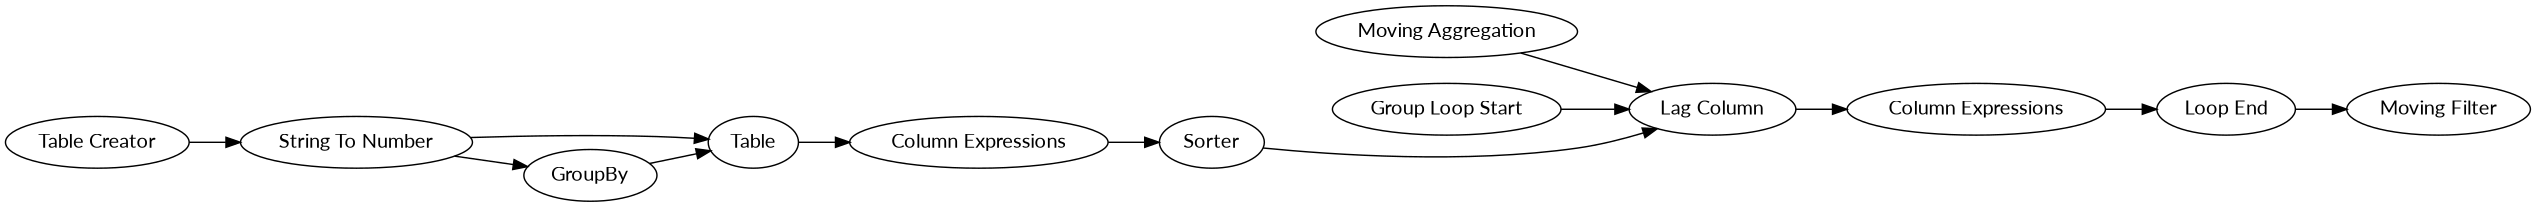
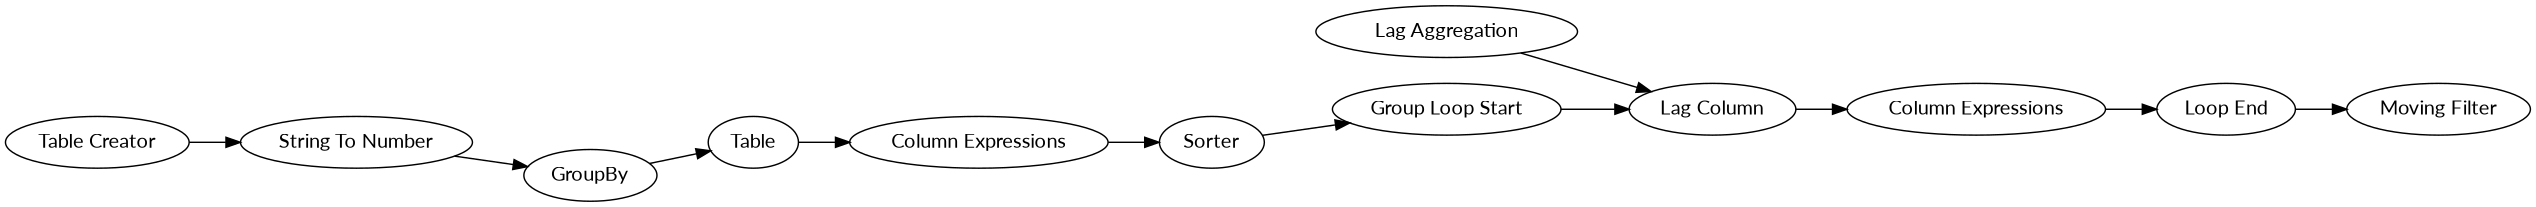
(1447, 32) -> (1447, 32)
(582, 136) -> none
(1454, 157) -> (1299, 130)
